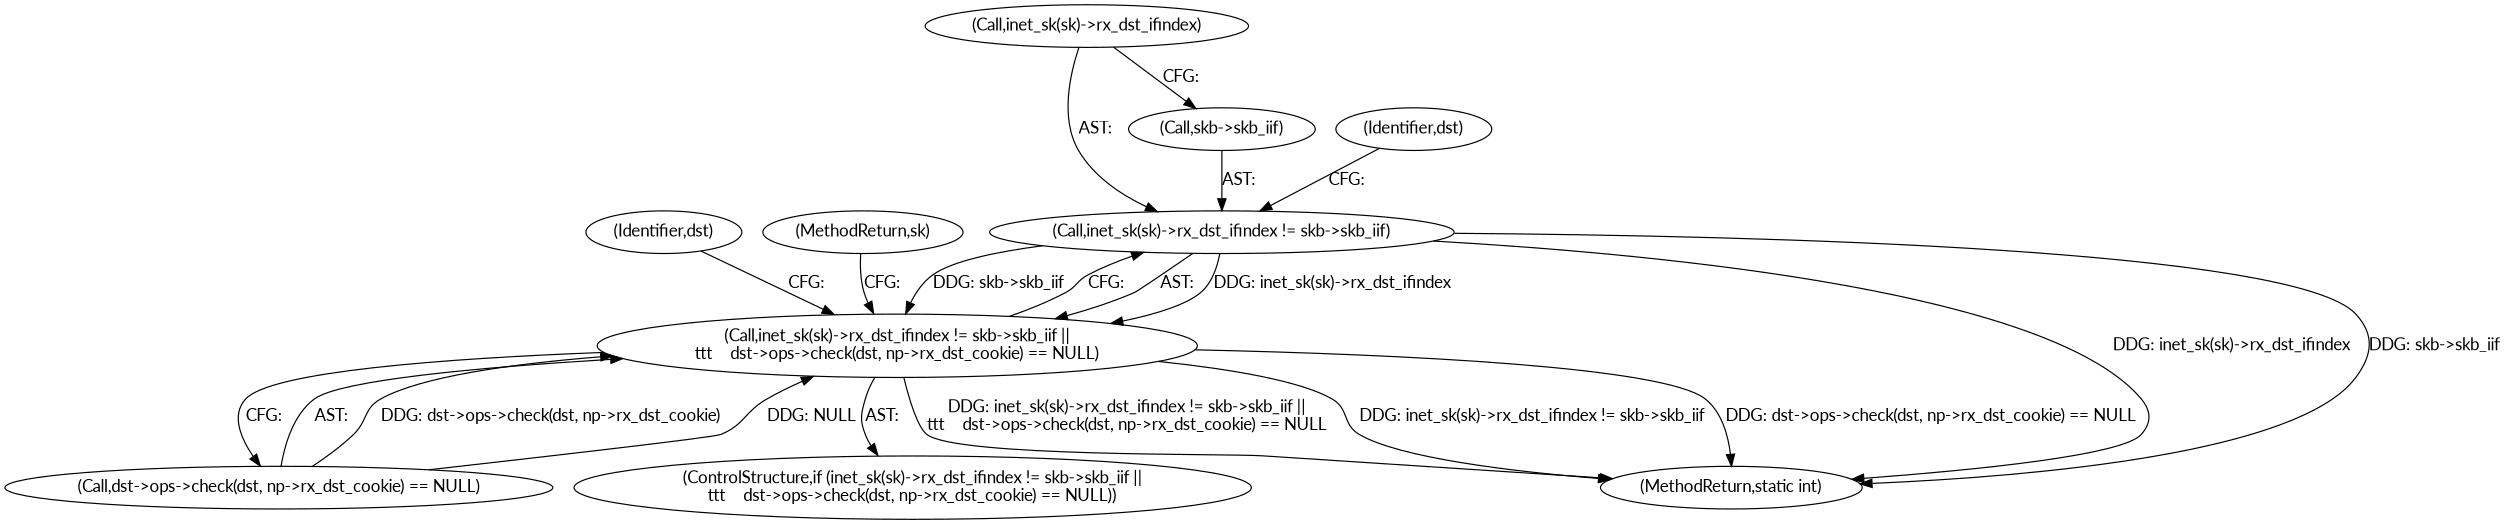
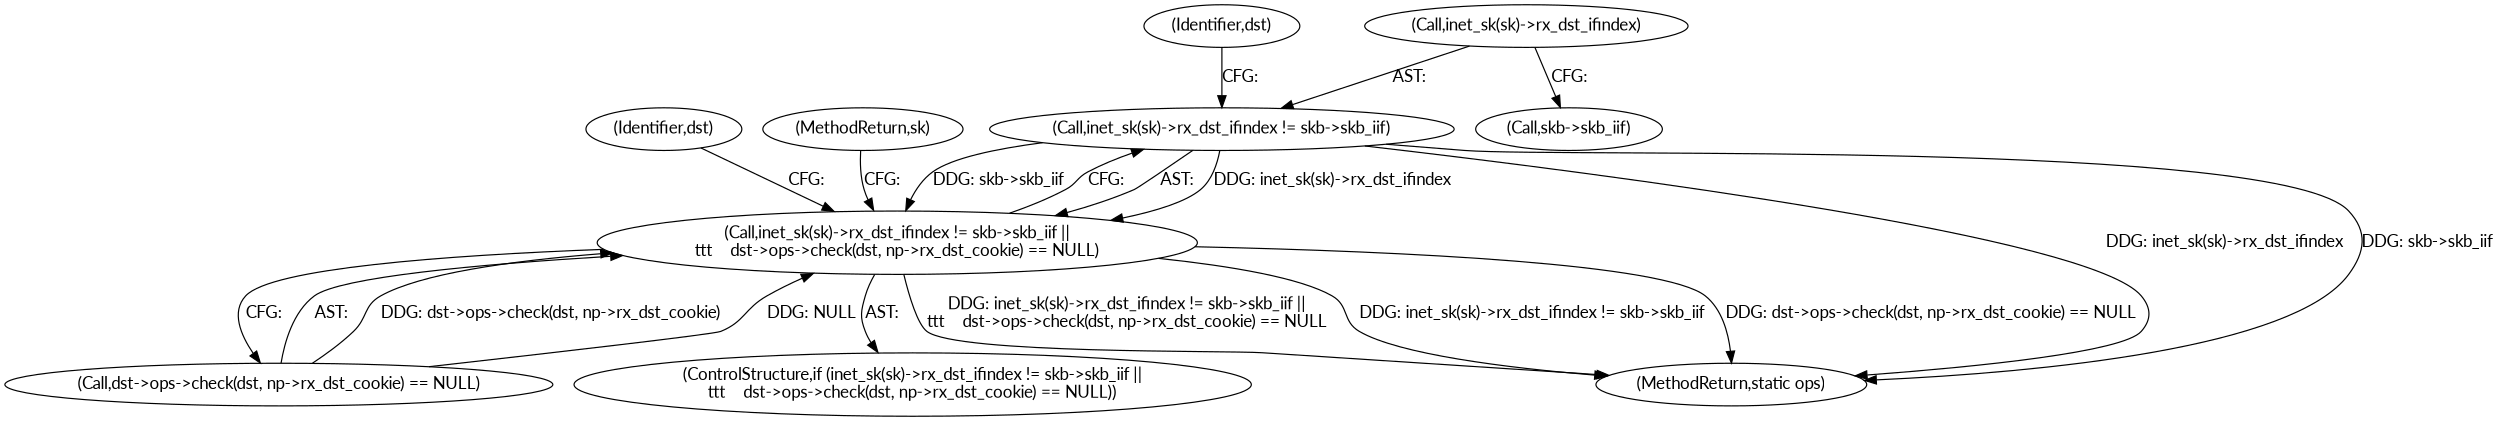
(1222, 175) -> none
(1731, 488) -> (1731, 385)
